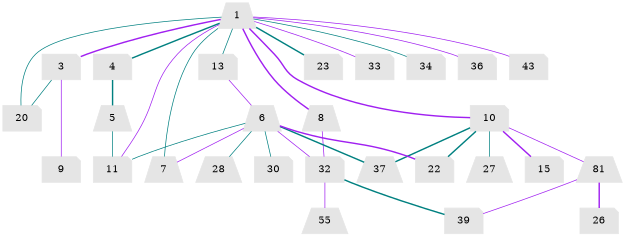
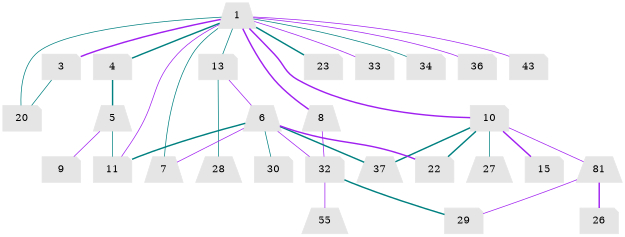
(61, 118) -> (87, 144)
(188, 140) -> (188, 140)
(240, 144) -> (218, 118)
(464, 221) -> (464, 221)
